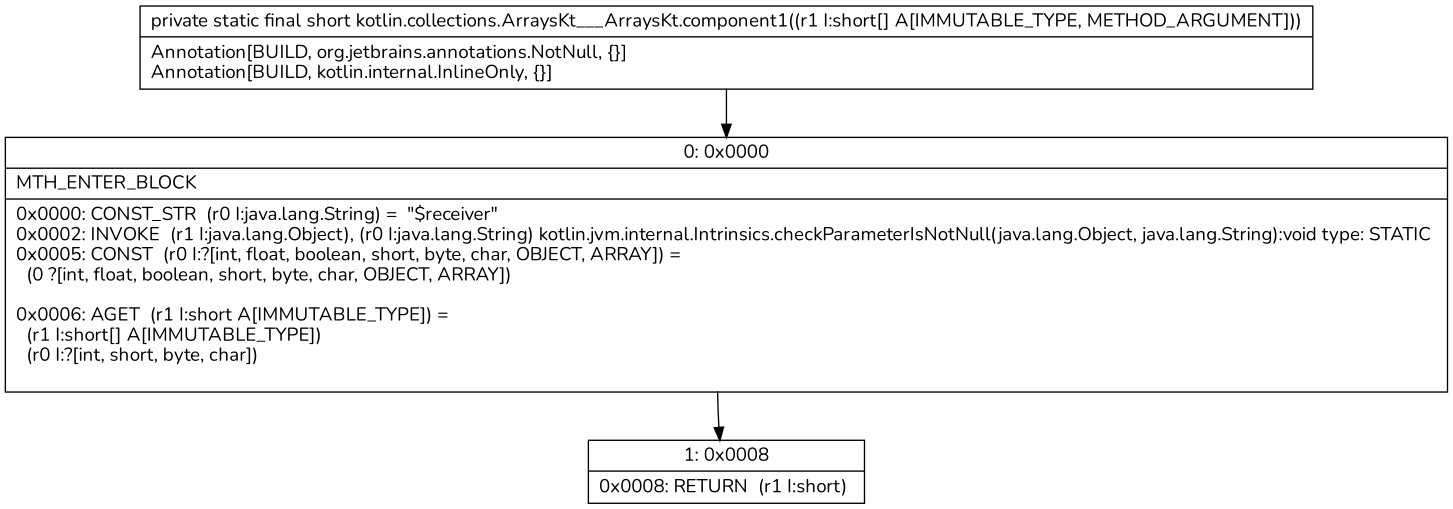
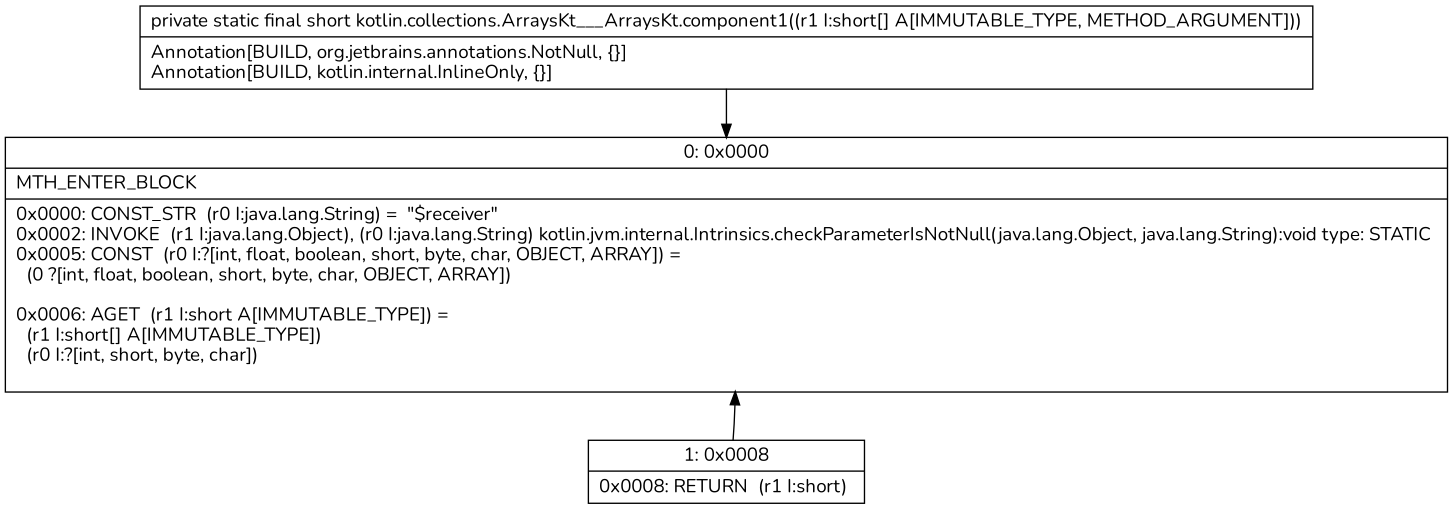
(718, 409) -> (734, 423)
